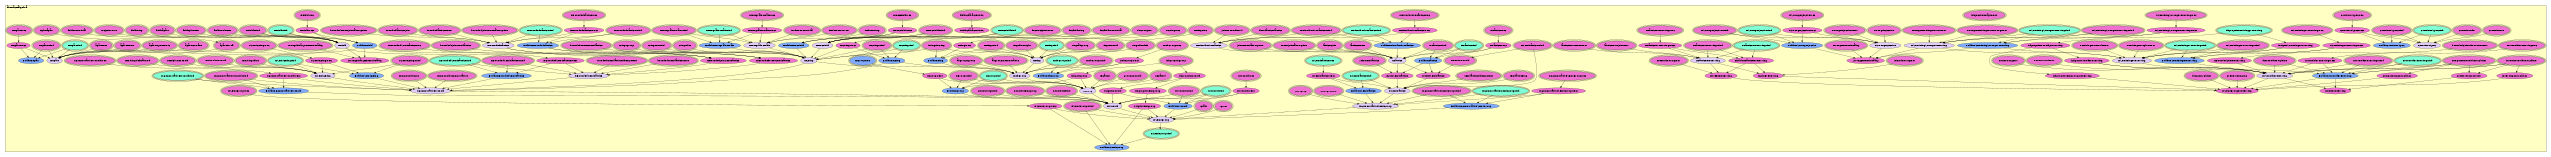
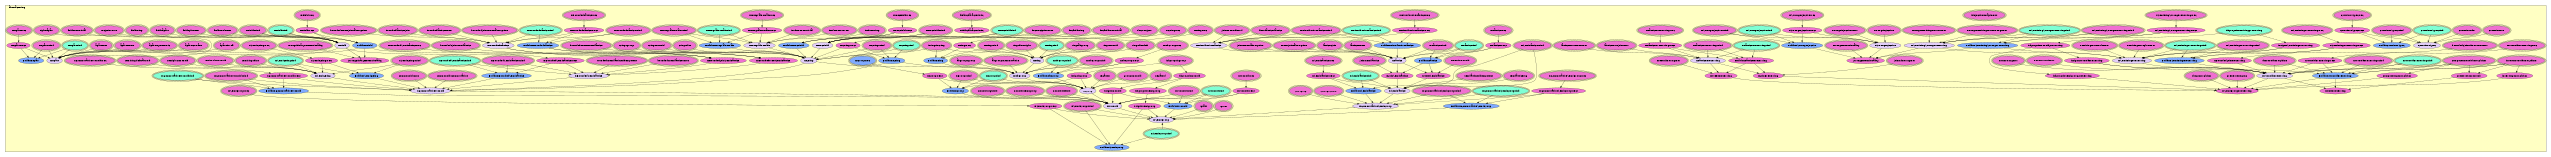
(17, 7) -> (17, 7)
(136, 38) -> (211, 43)
(1496, 53) -> (1453, 79)
(1323, 61) -> (1323, 61)
(1160, 125) -> (1162, 127)
